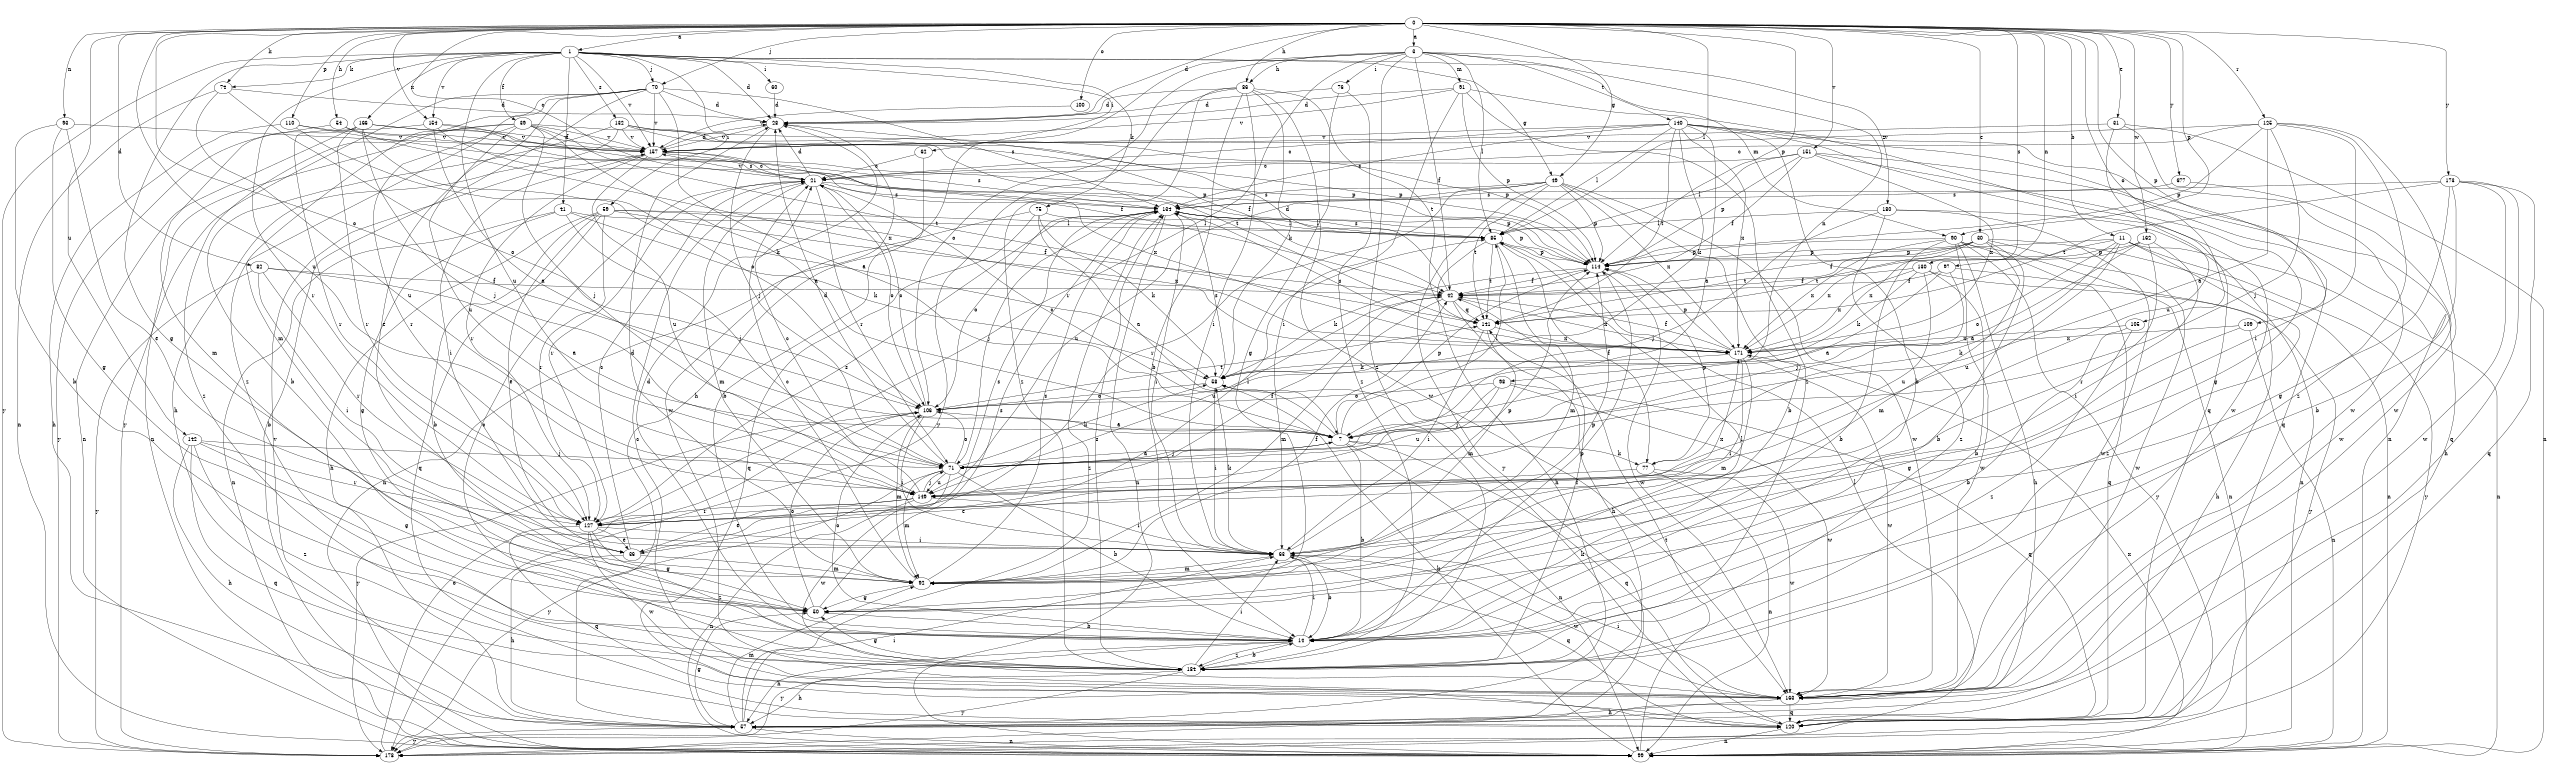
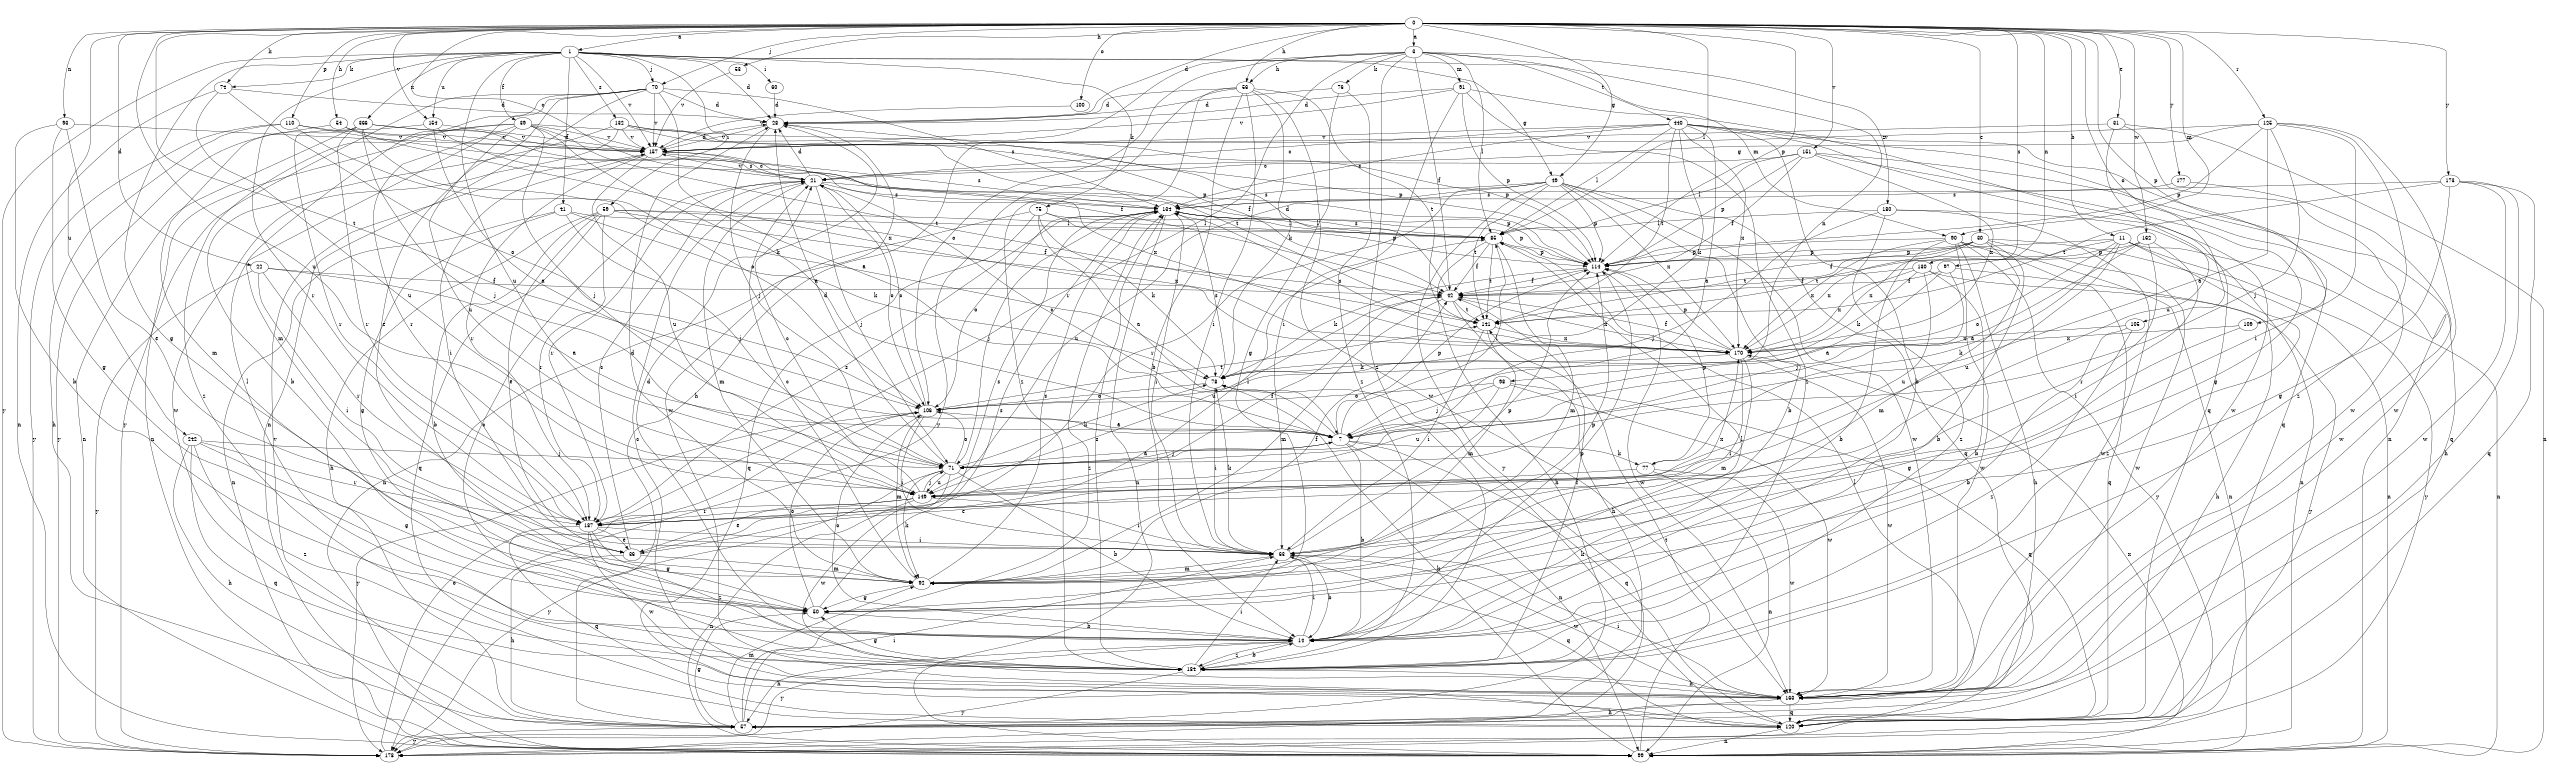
none -> (738, 70)
(1376, 70) -> (1376, 70)
(443, 88) -> (443, 88)
(1245, 88) -> (1245, 88)
(363, 123) -> (363, 123)
(1678, 123) -> (1678, 123)
(2189, 138) -> (2189, 138)
(924, 152) -> none
(1739, 152) -> (1739, 152)
(1020, 177) -> (1328, 234)
(2181, 181) -> (2181, 181)
(355, 224) -> (355, 224)
(259, 267) -> (259, 267)
(1467, 310) -> (1467, 310)
(862, 325) -> (862, 325)
(1739, 353) -> (1739, 353)
(1598, 354) -> (1470, 269)
(247, 382) -> (247, 382)
(1214, 382) -> (1214, 382)
(176, 411) -> (176, 411)
(269, 425) -> (269, 425)
none -> (1947, 435)
(192, 440) -> (192, 440)
(1240, 453) -> (1423, 410)
(589, 526) -> (589, 526)
(907, 526) -> (907, 526)
none -> (33, 527)
(1966, 528) -> none
(939, 677) -> (1490, 674)
(1037, 744) -> none
(2232, 748) -> none
